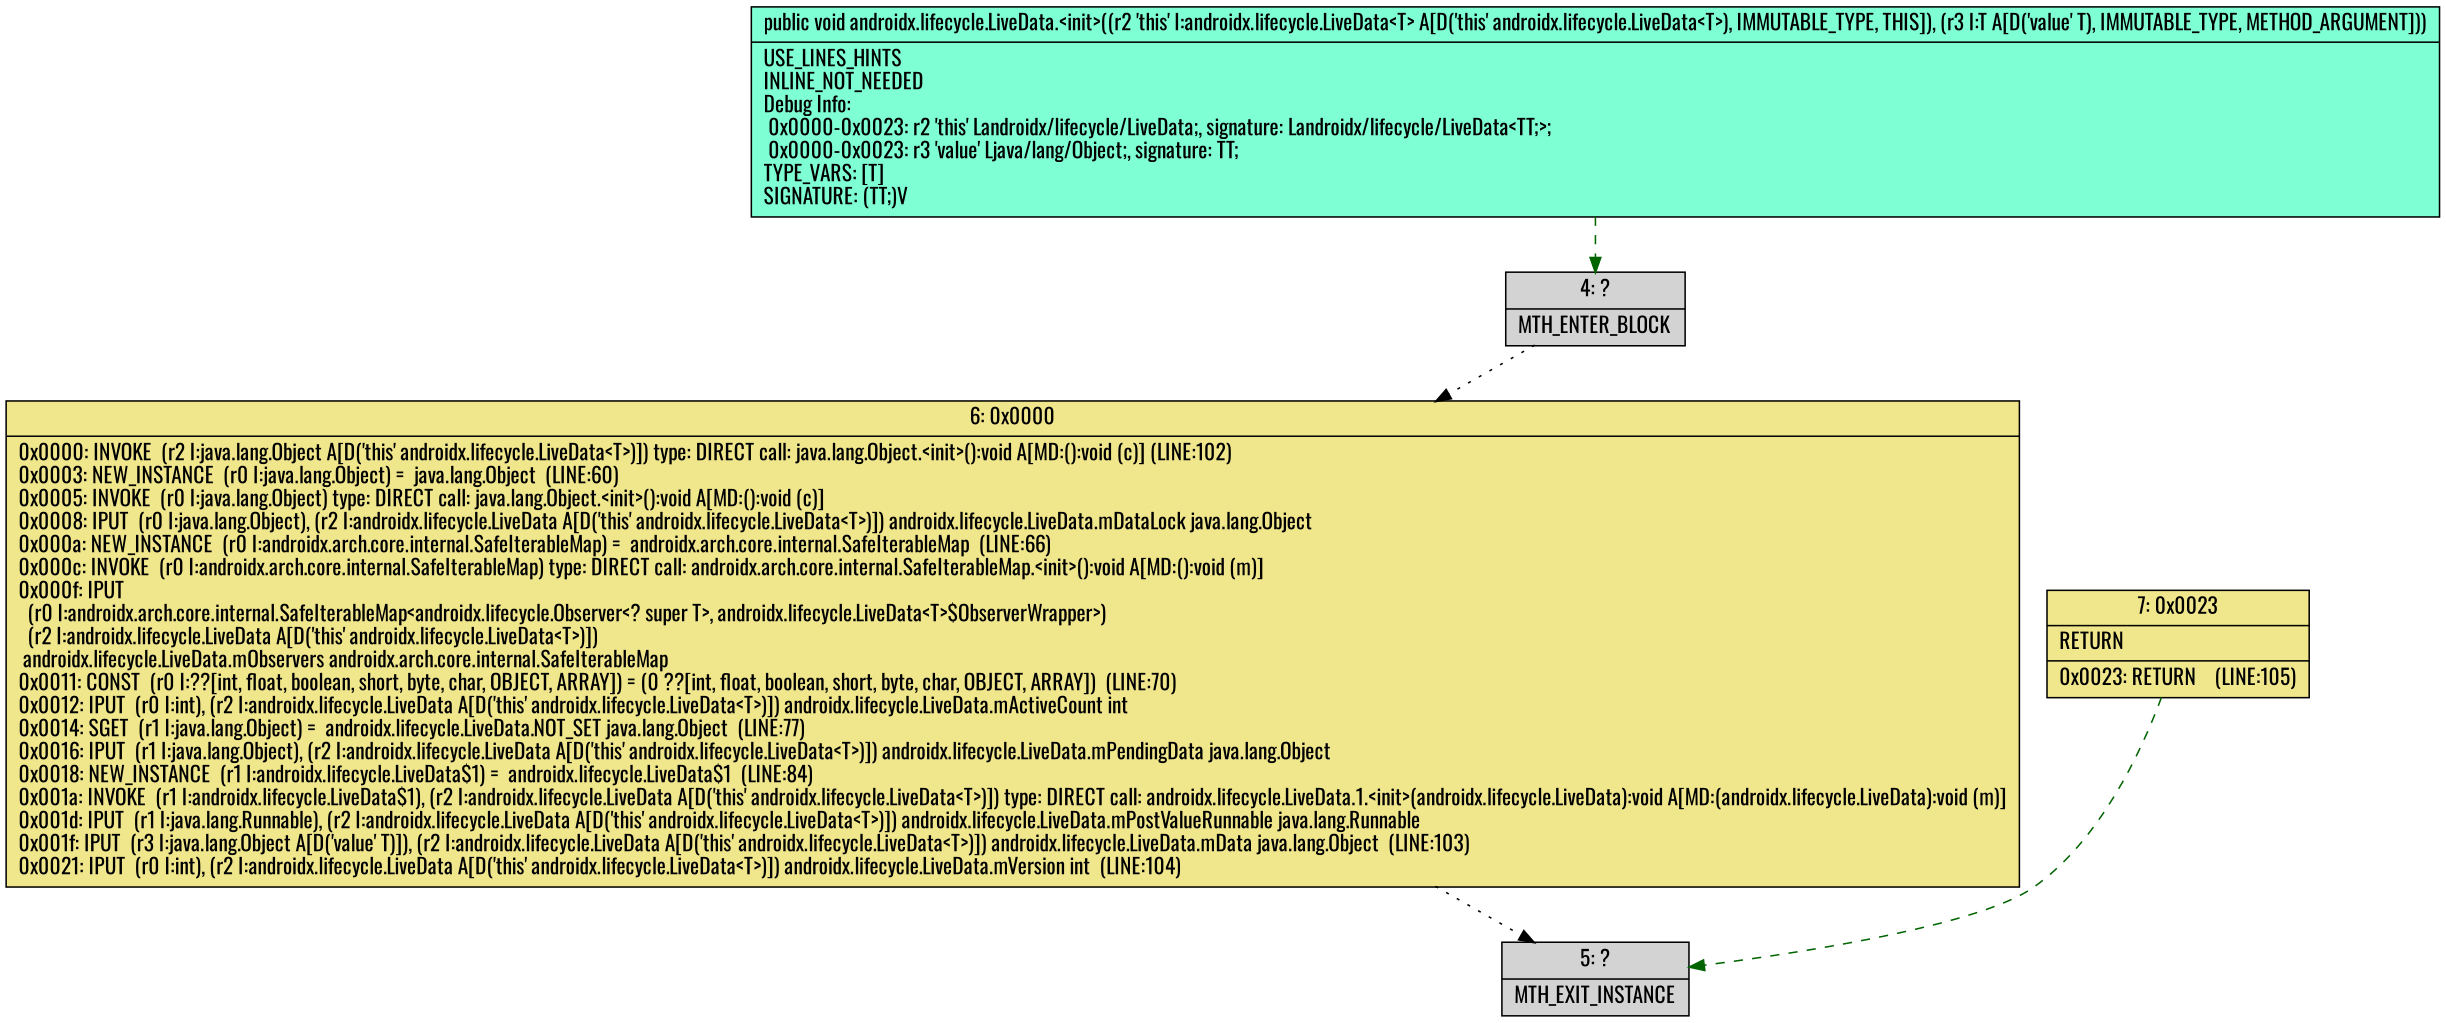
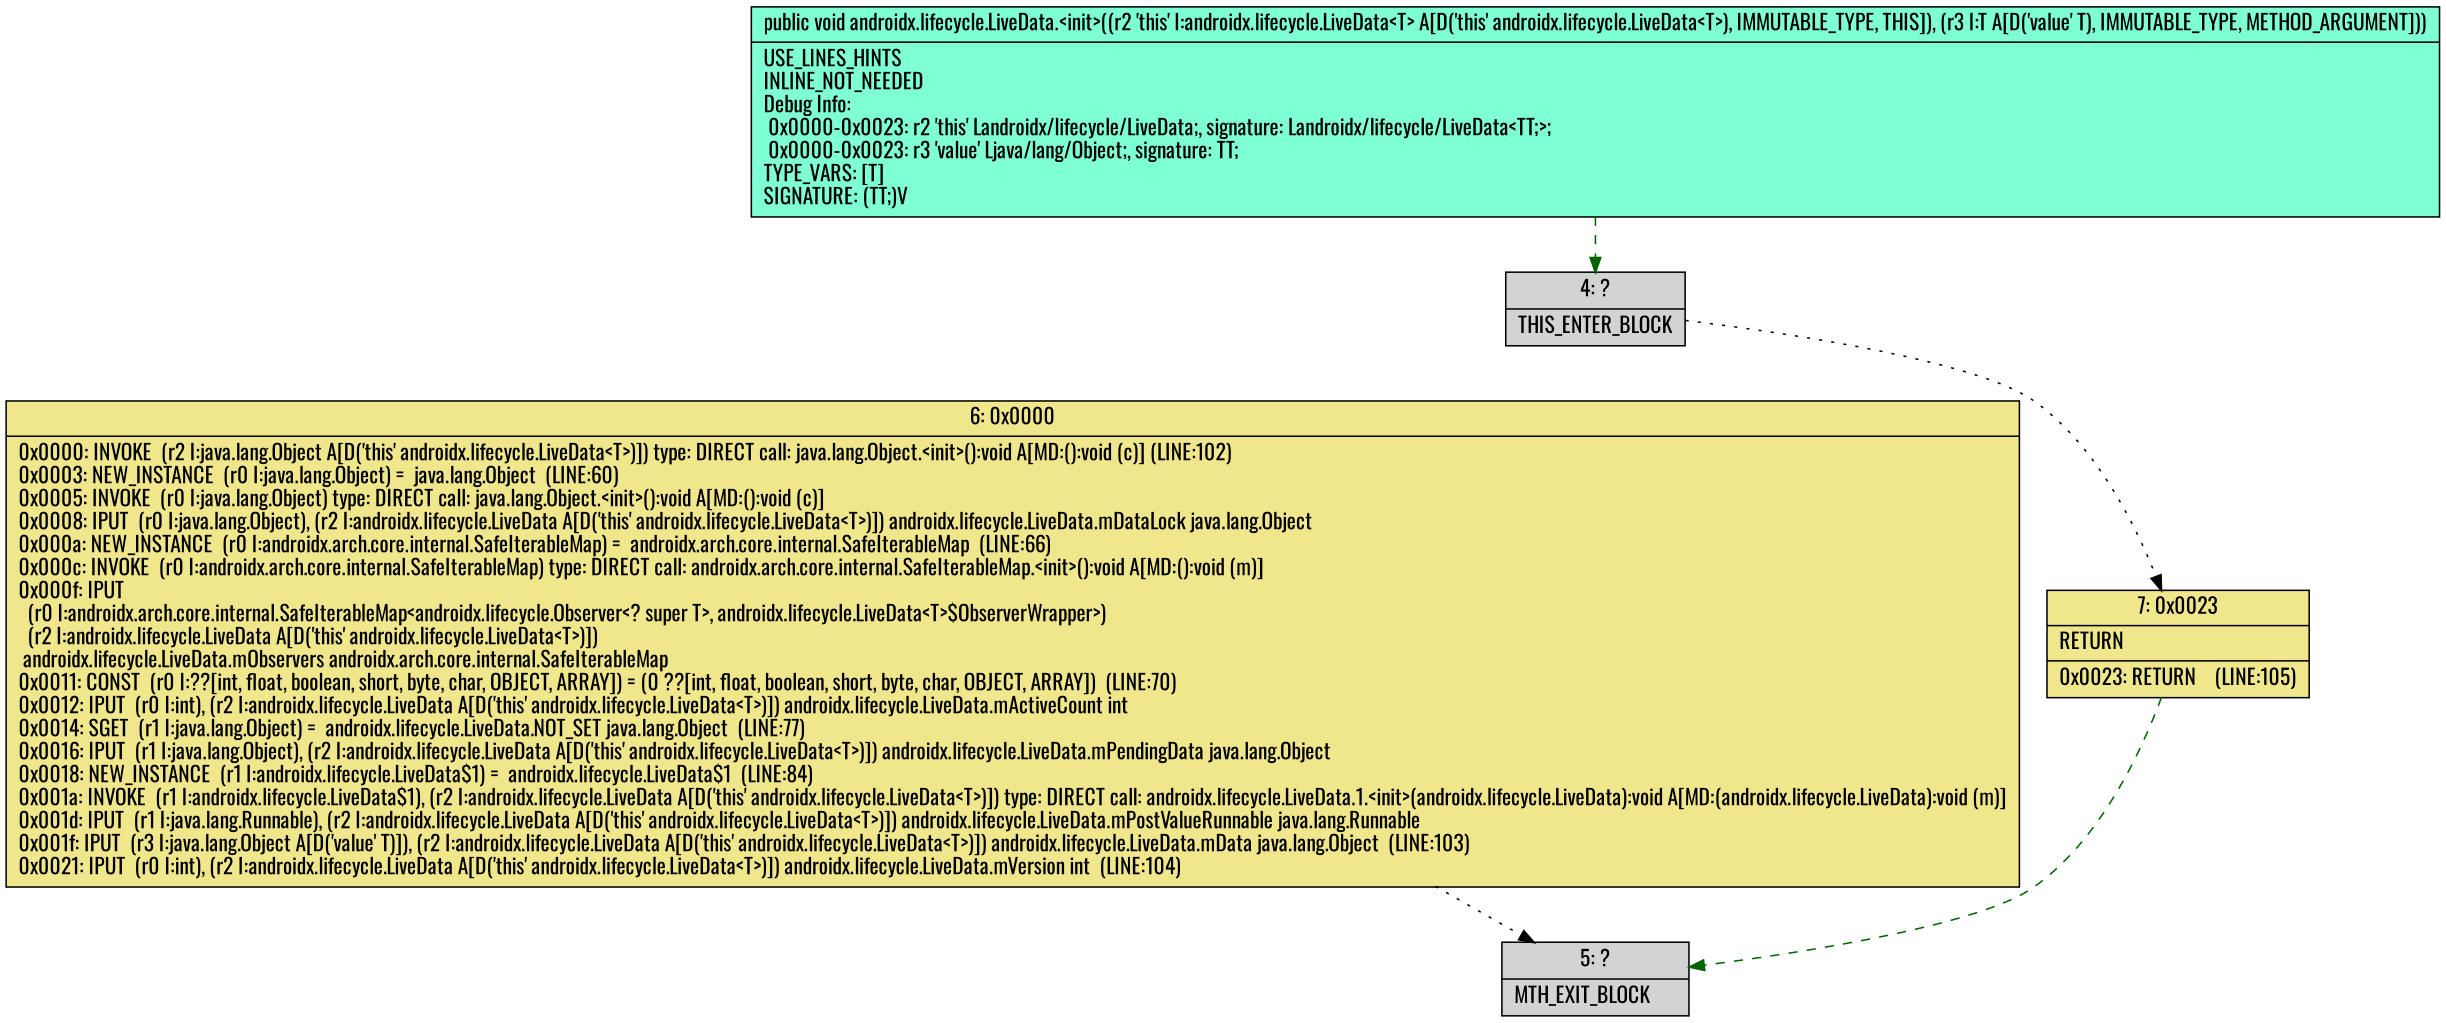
(1595, 327) -> (1595, 327)
(1492, 369) -> (1968, 373)
(1595, 997) -> (1582, 997)
